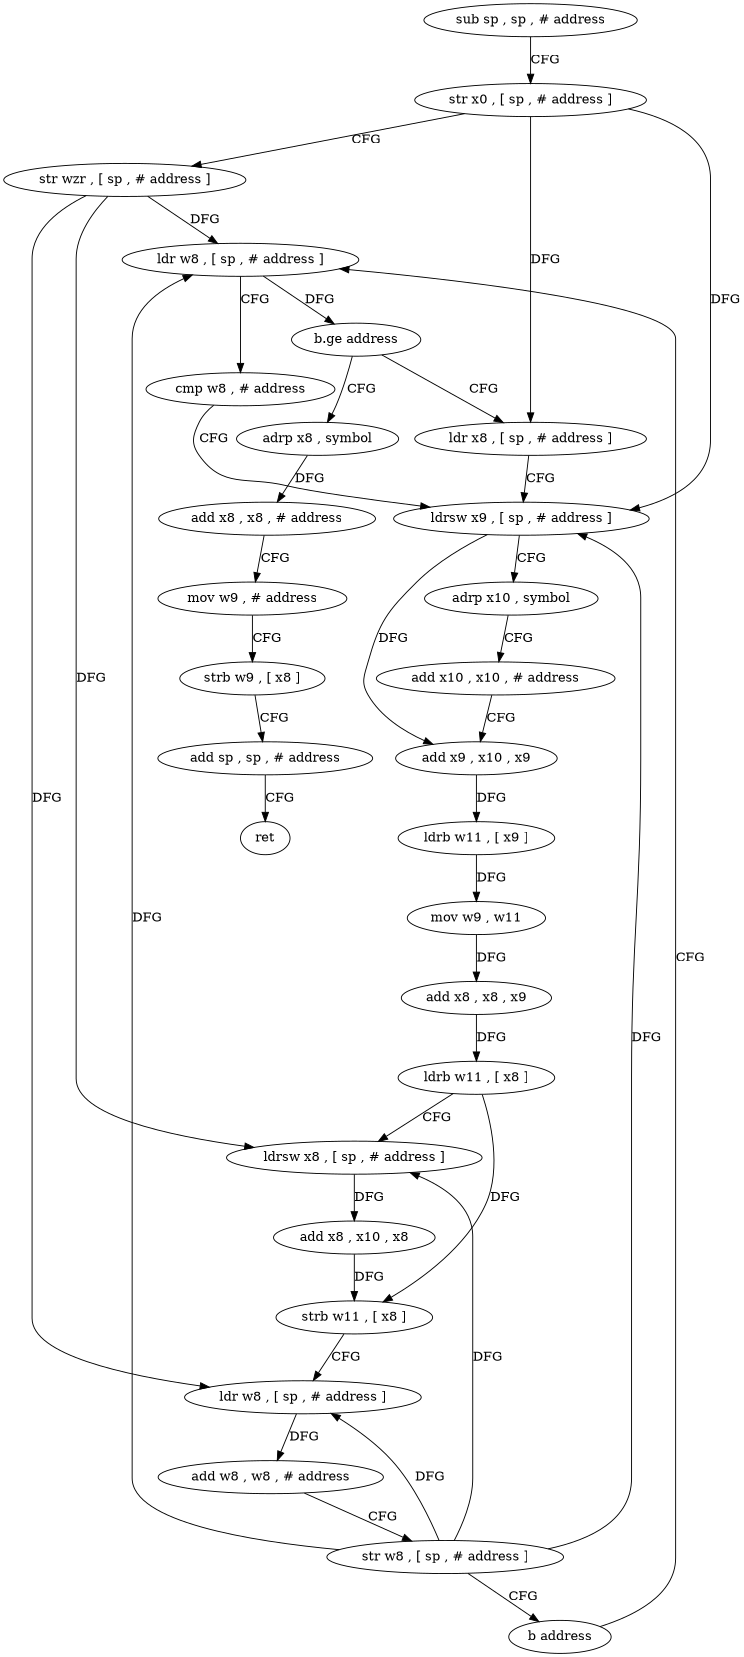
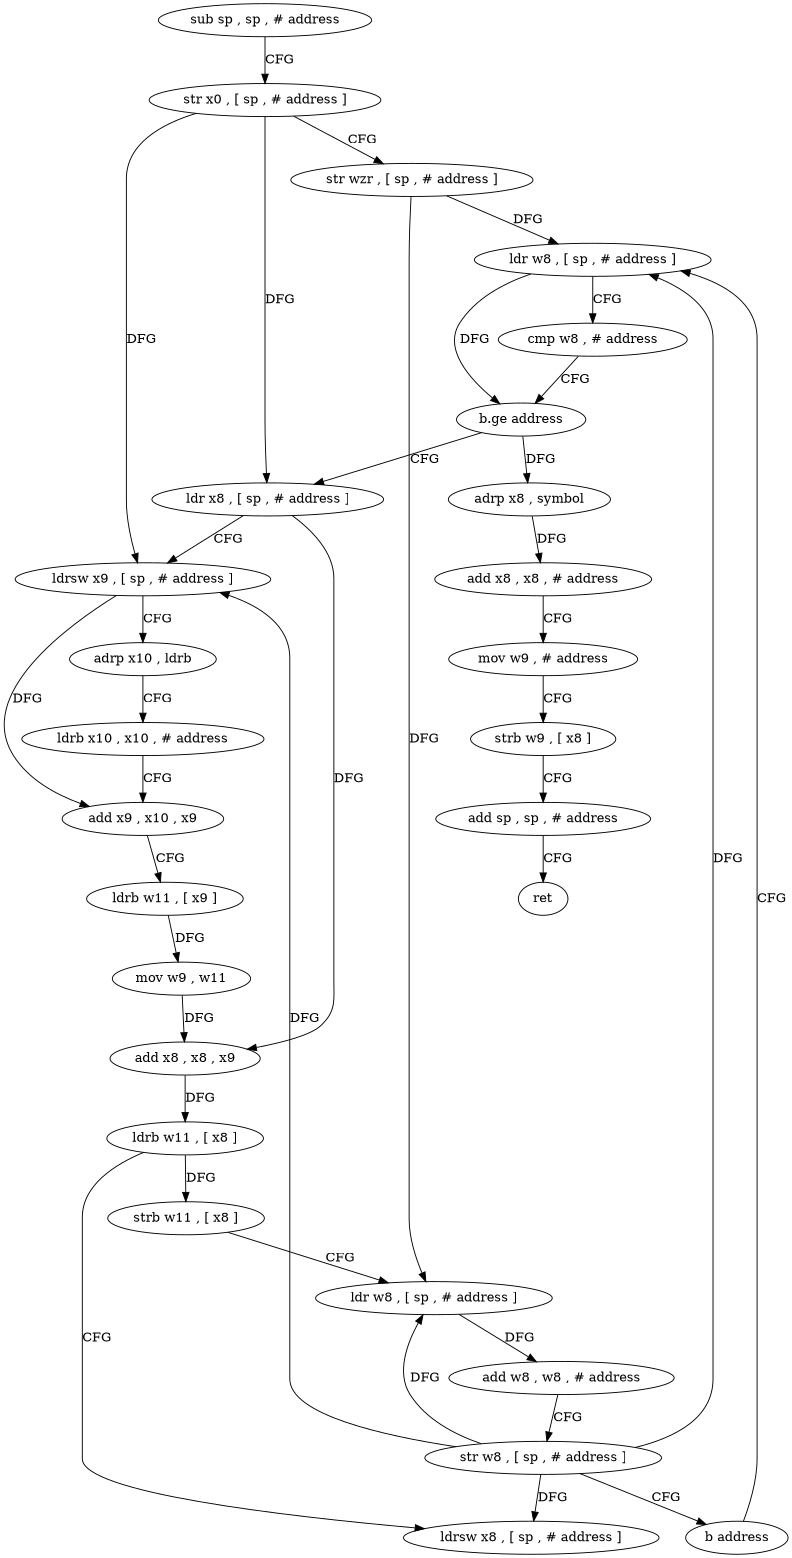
(362, 389) -> (541, 459)
(277, 484) -> (560, 376)
(511, 599) -> (143, 659)
(496, 678) -> (143, 739)
(76, 728) -> none
(492, 798) -> (170, 859)
none -> (334, 799)
(354, 1238) -> none
